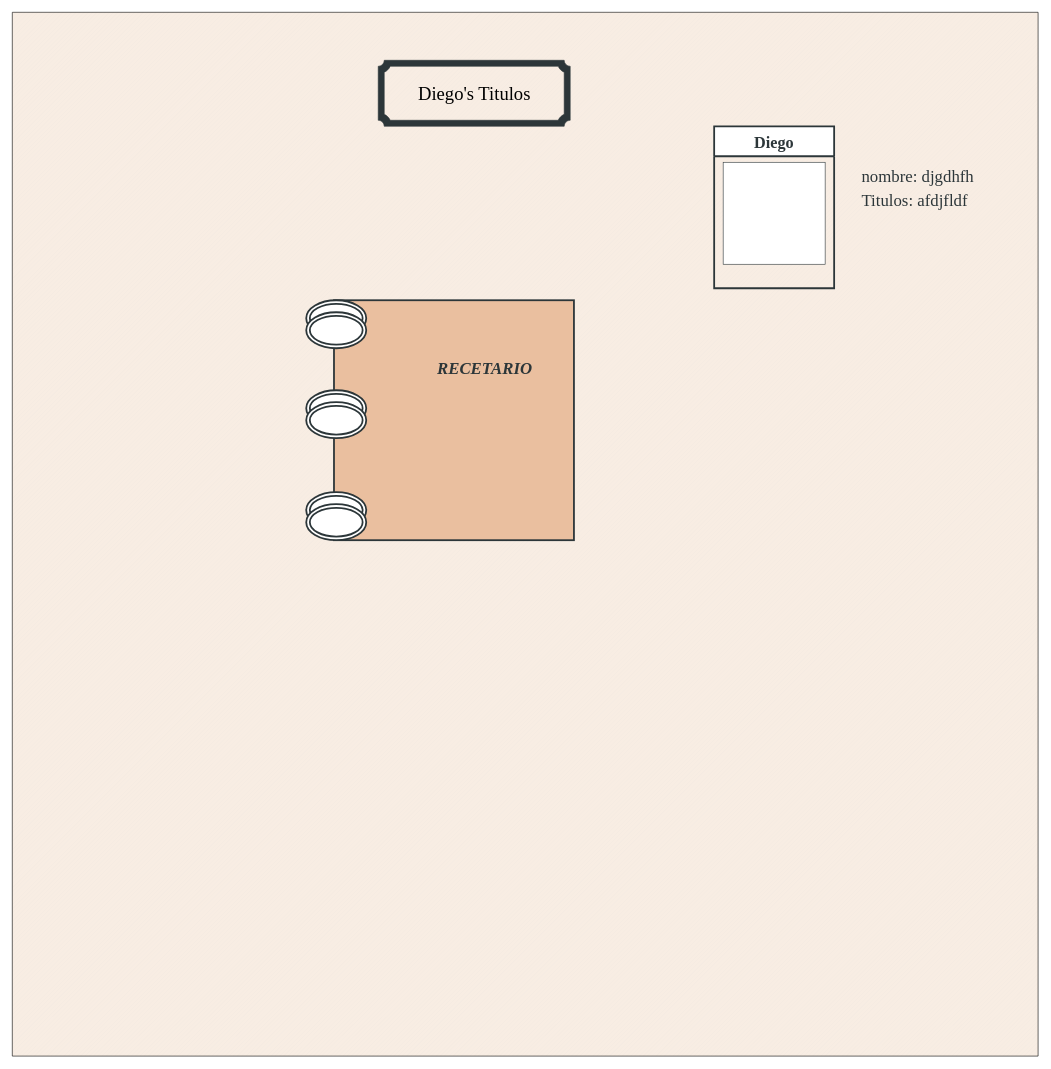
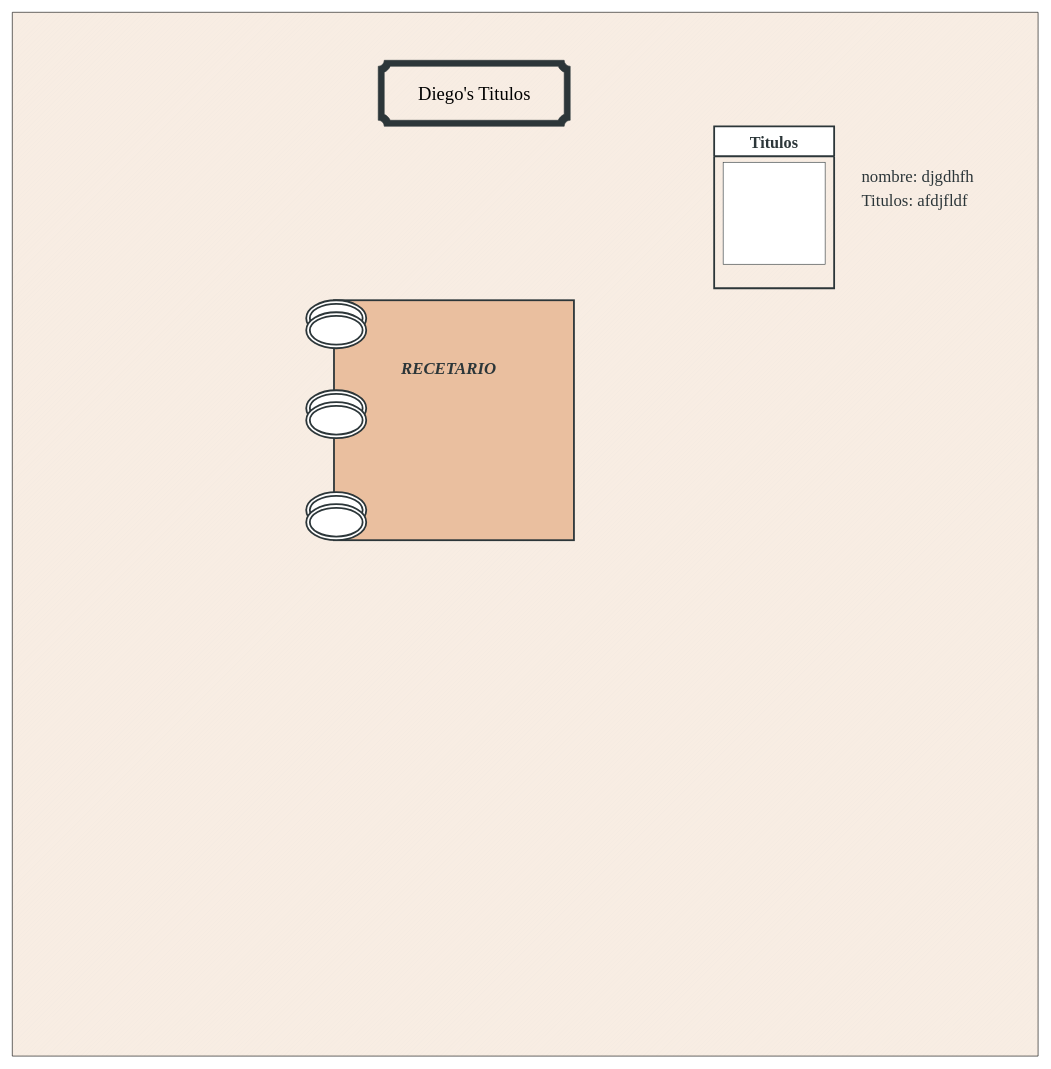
(774, 143) -> (774, 143)
(490, 366) -> (454, 366)
